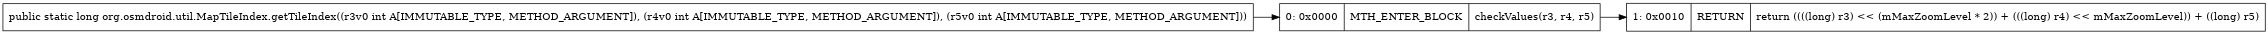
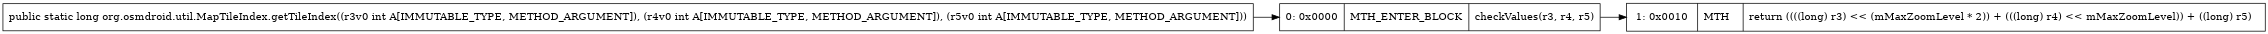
(1721, 17) -> (1717, 17)
